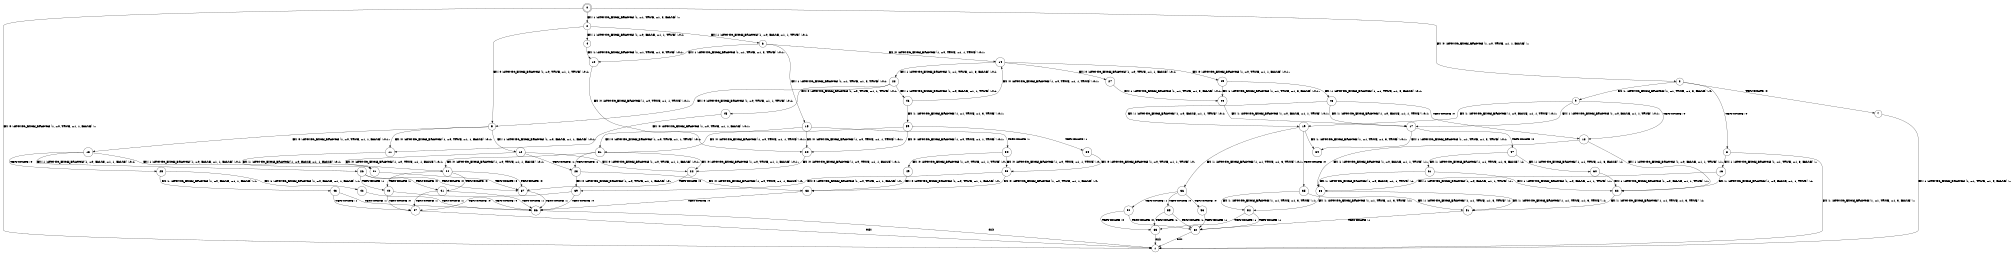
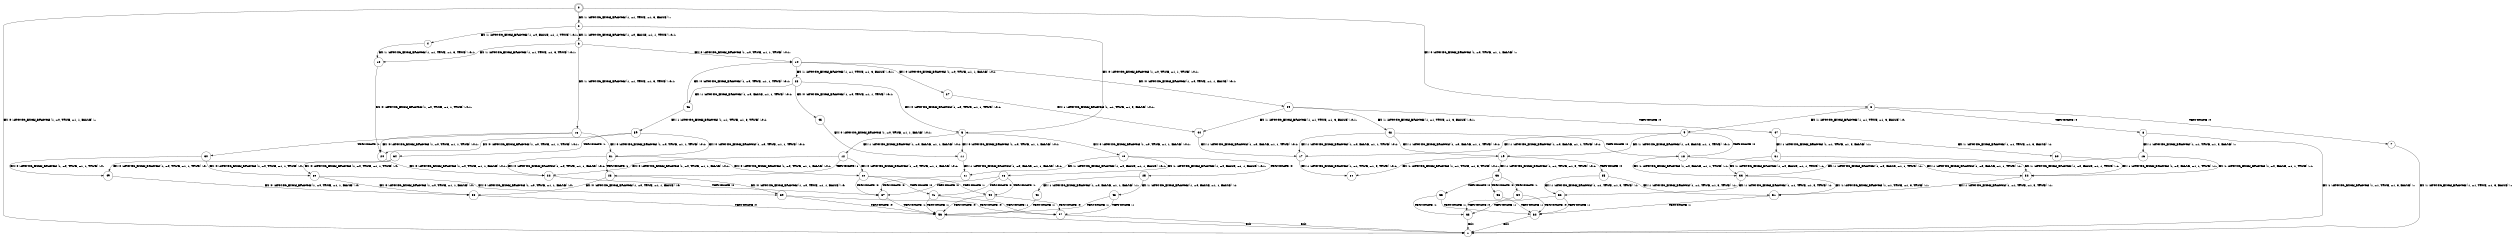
(1468, 131) -> (1531, 118)
none -> (249, 161)
